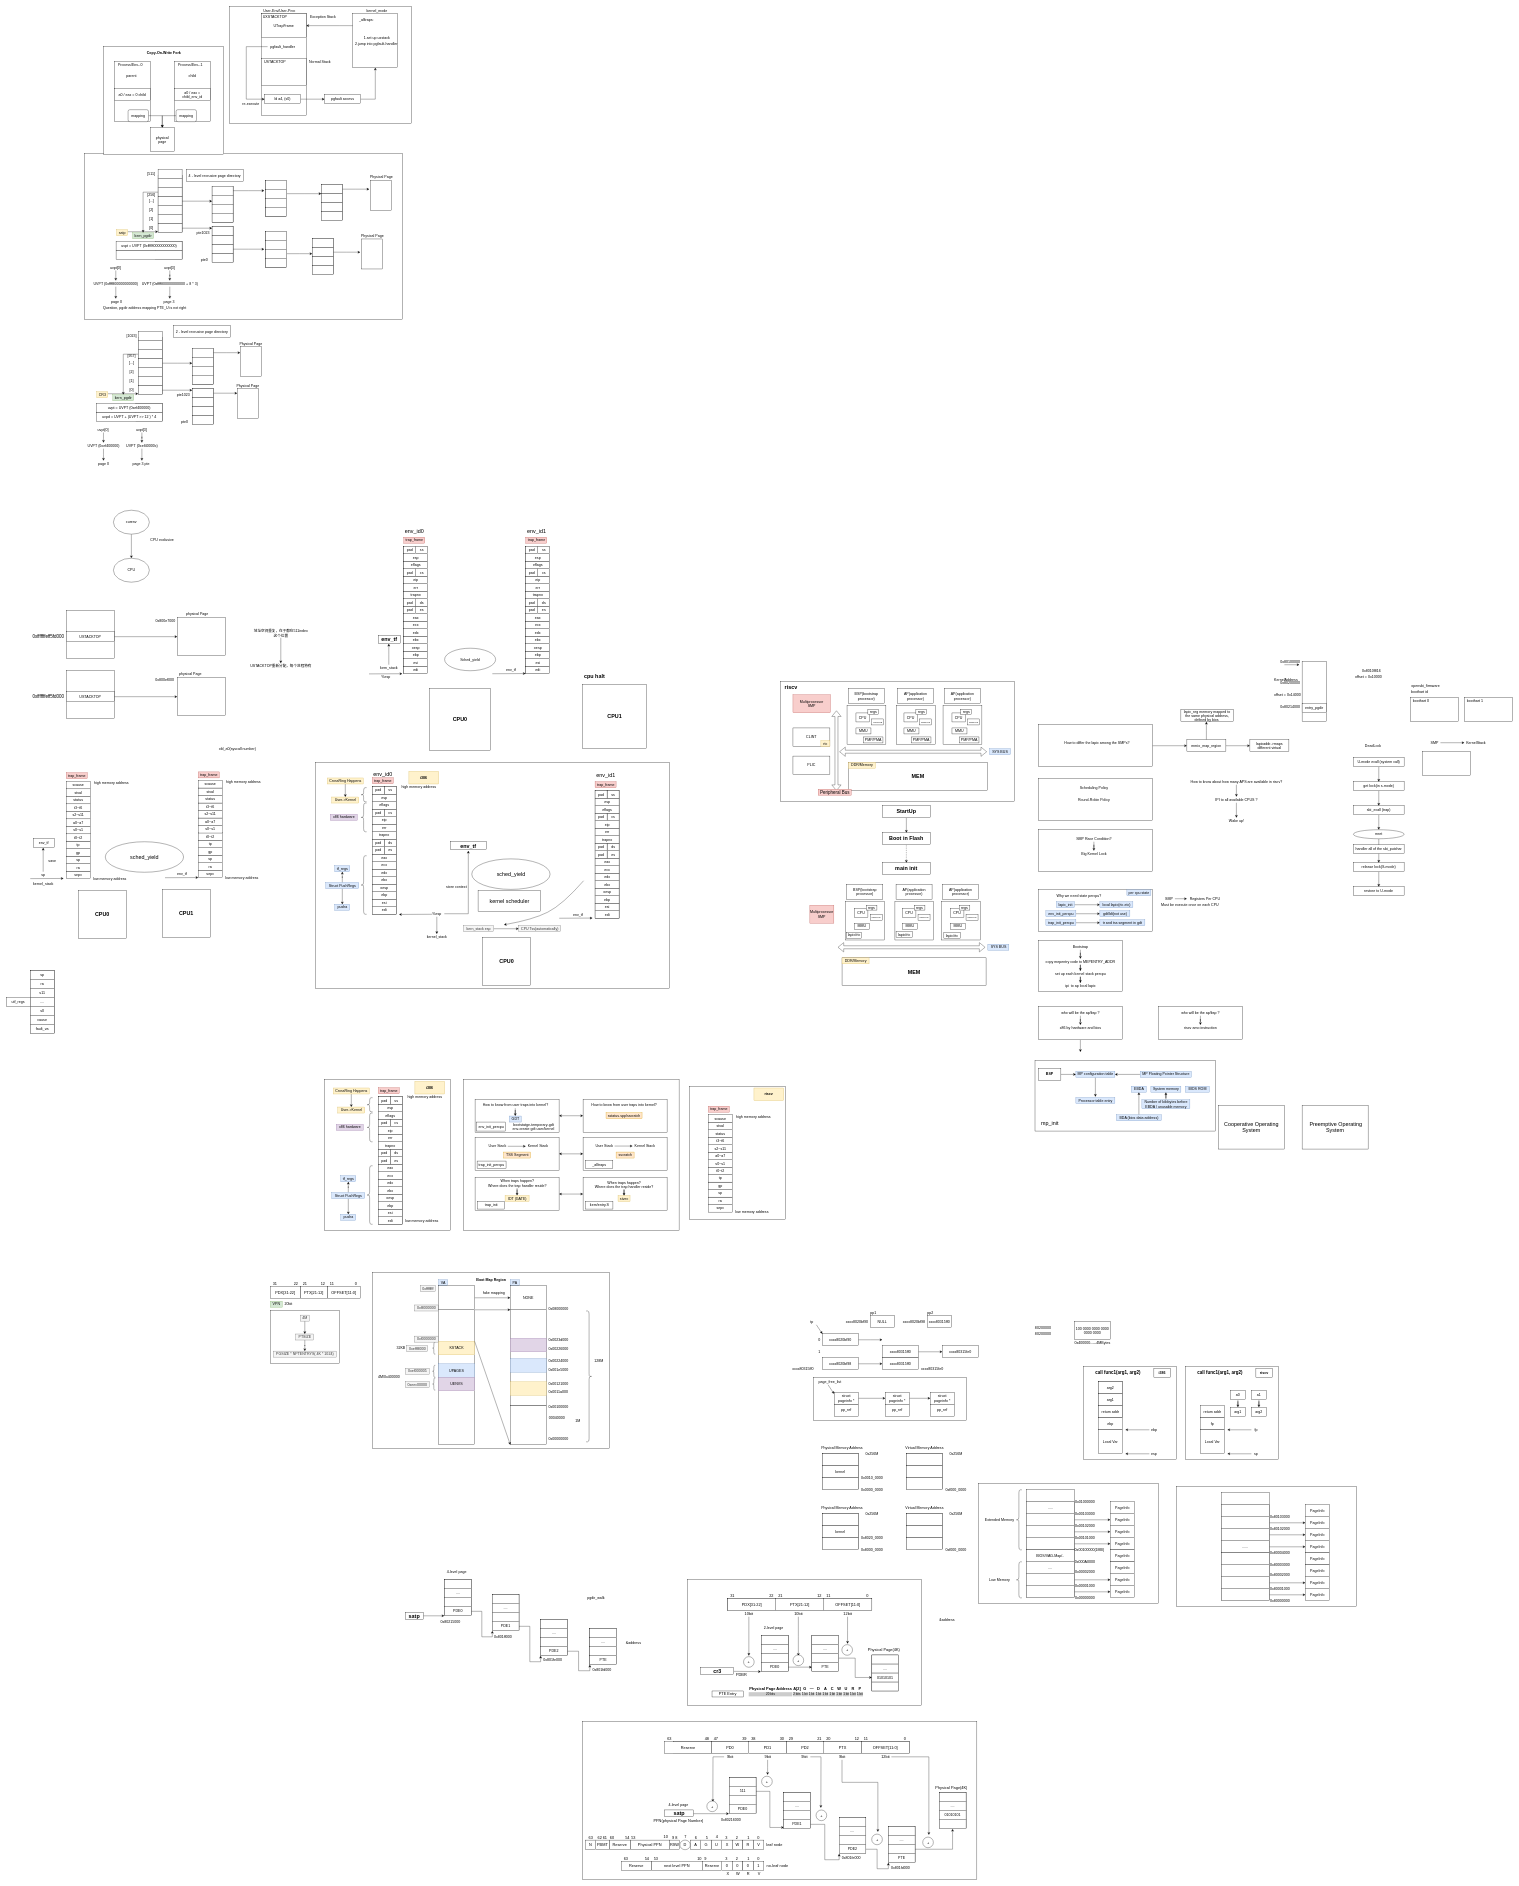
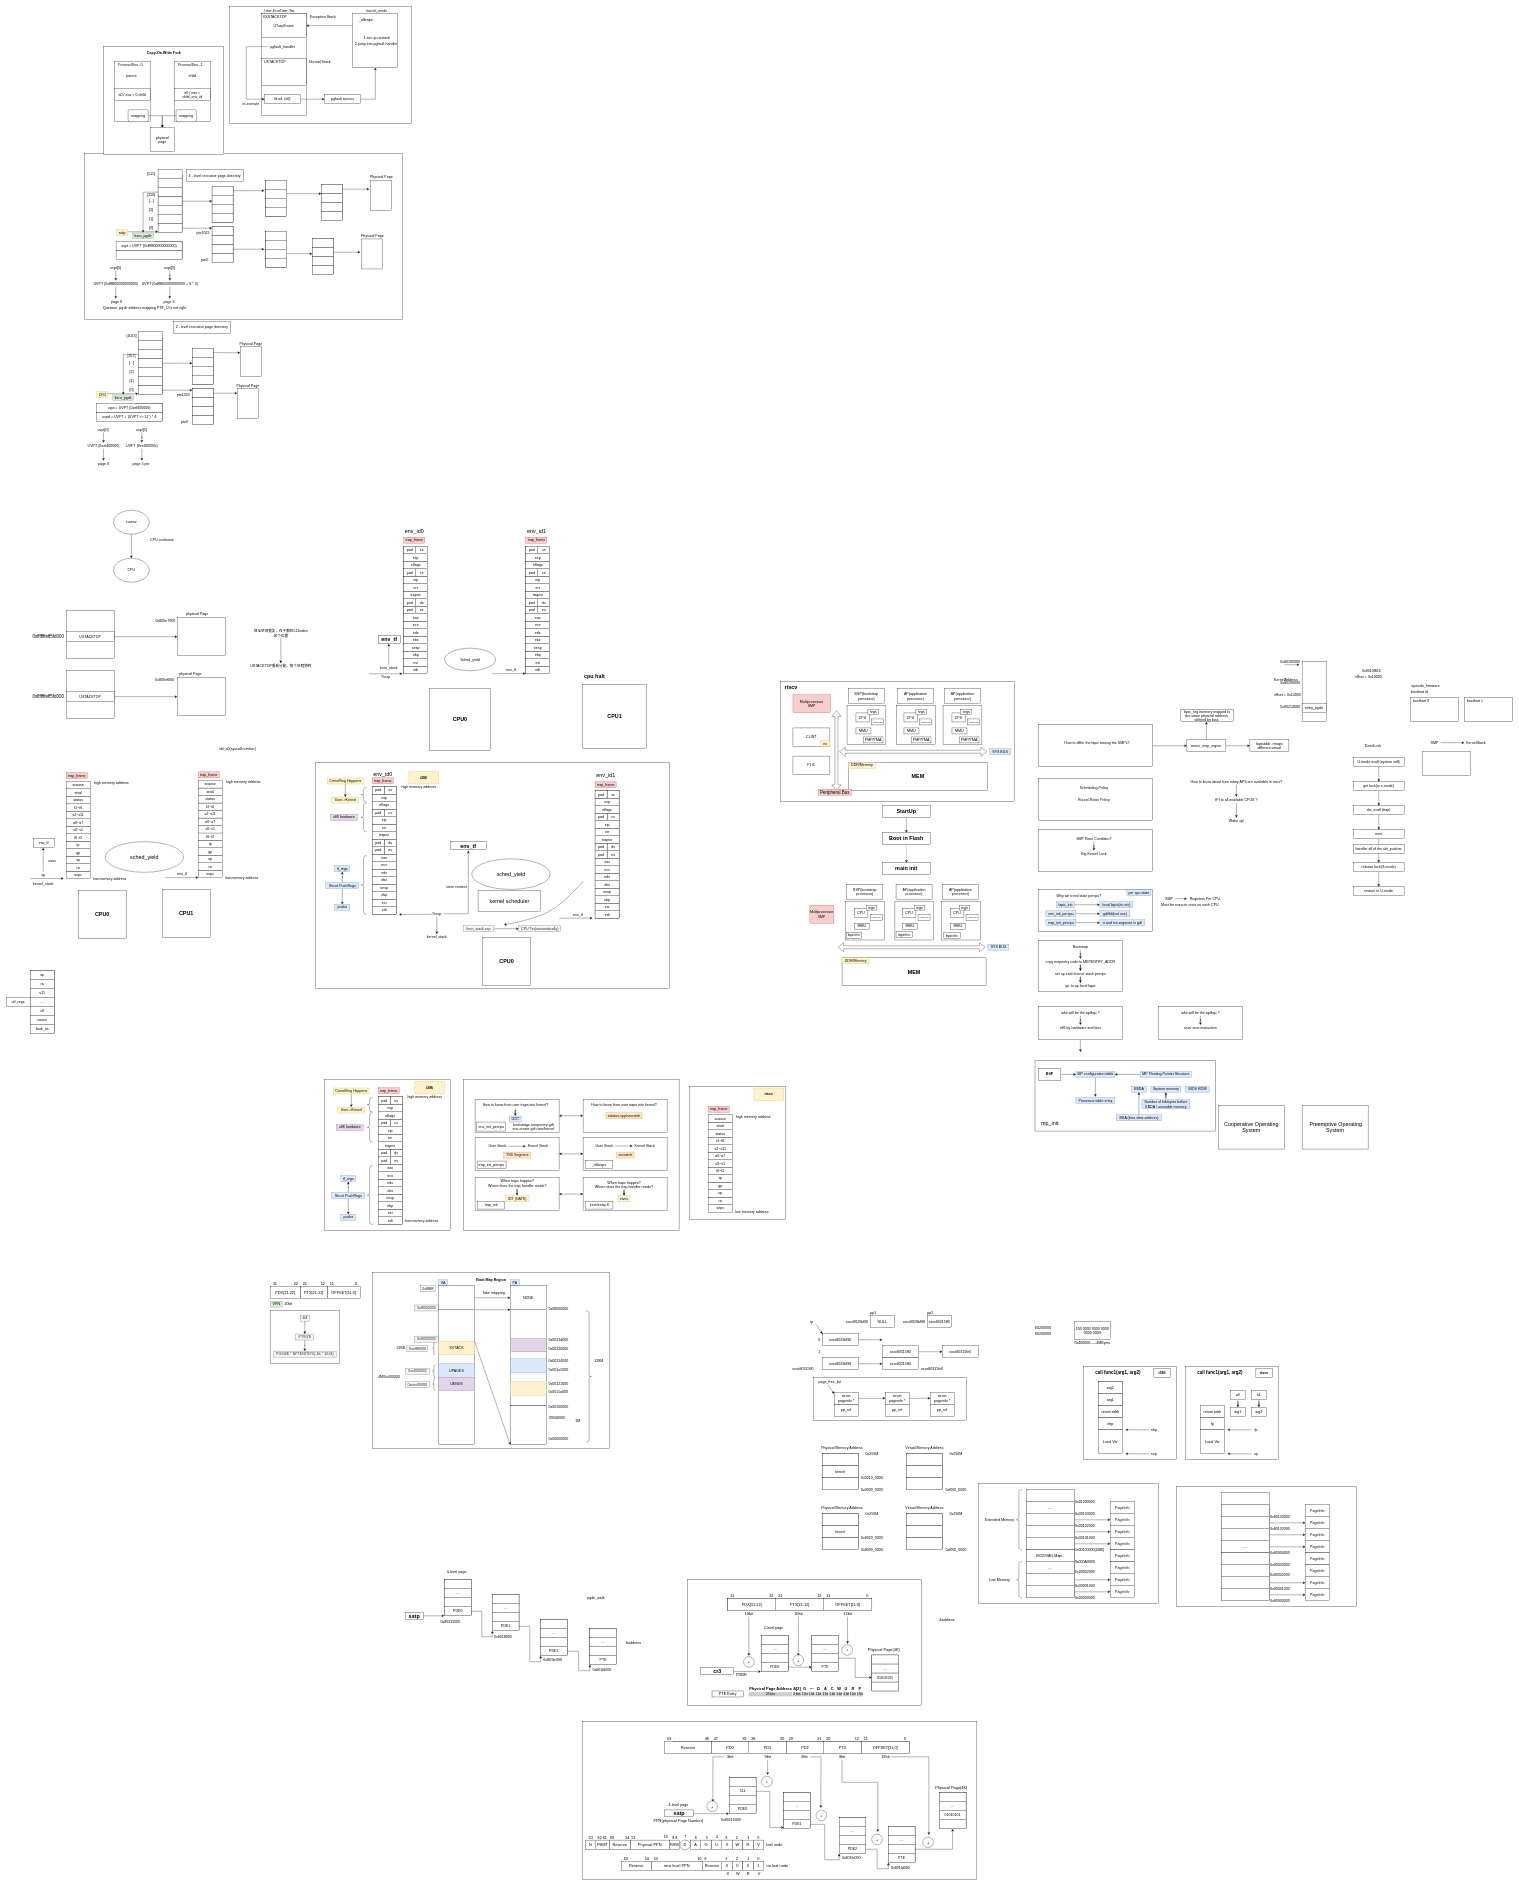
(279, 11) -> (279, 11)
(202, 332) -> (202, 327)
(1379, 834) -> (1379, 834)
